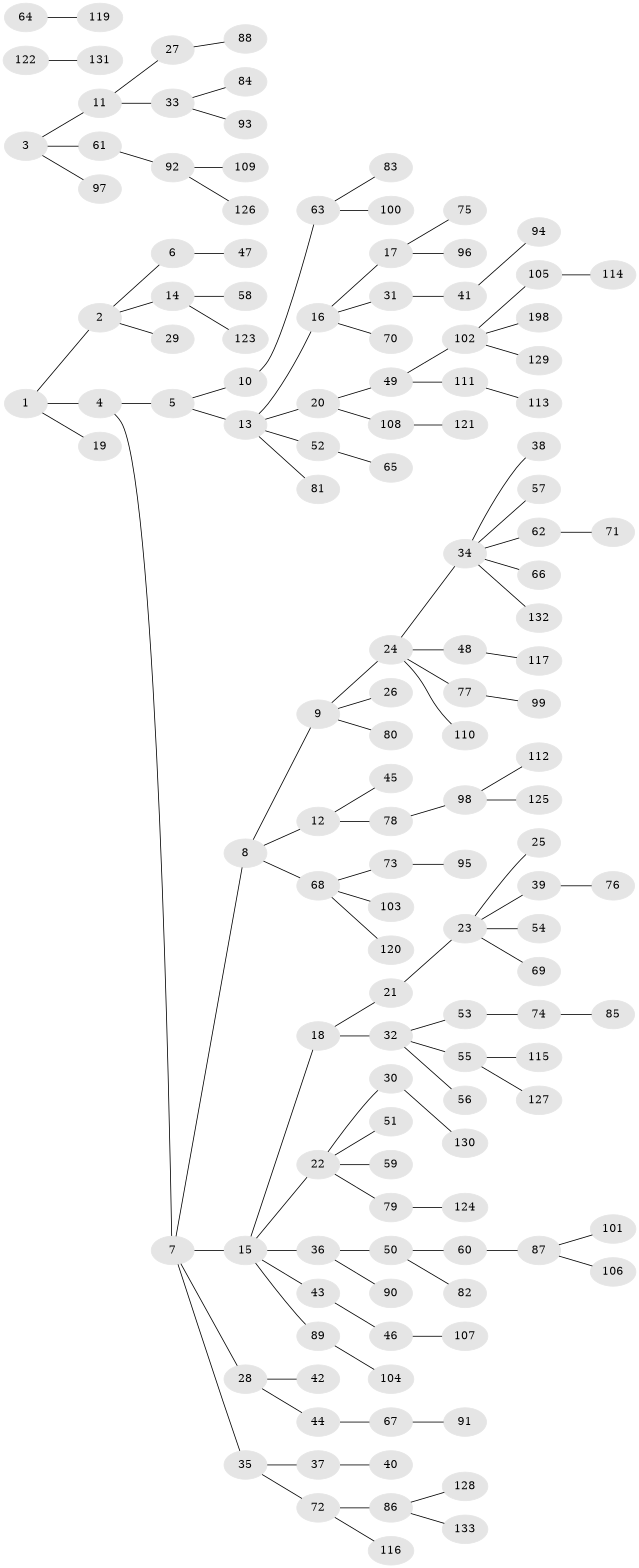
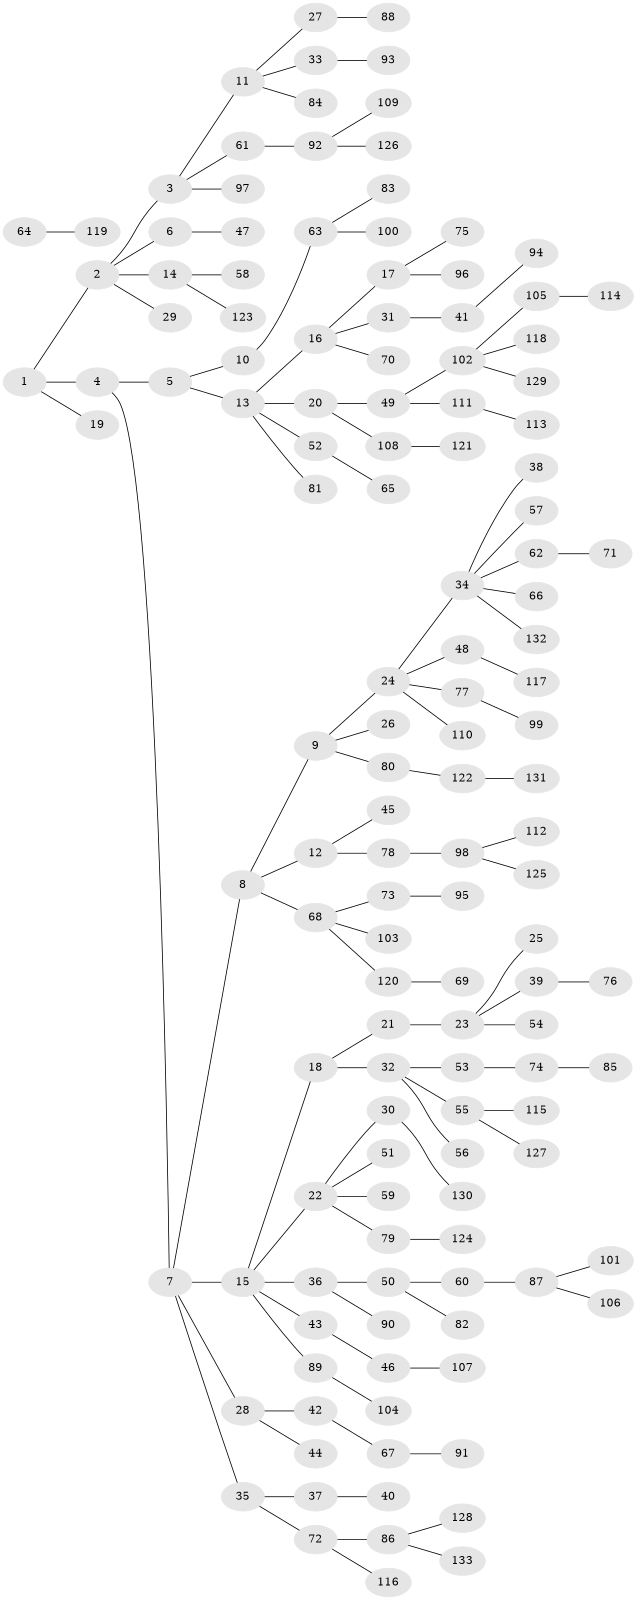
(209, 93) -> (279, 93)
none -> (134, 232)
(539, 318) -> (537, 339)
none -> (425, 773)
(502, 950) -> (426, 982)
(355, 1422) -> (352, 1432)
